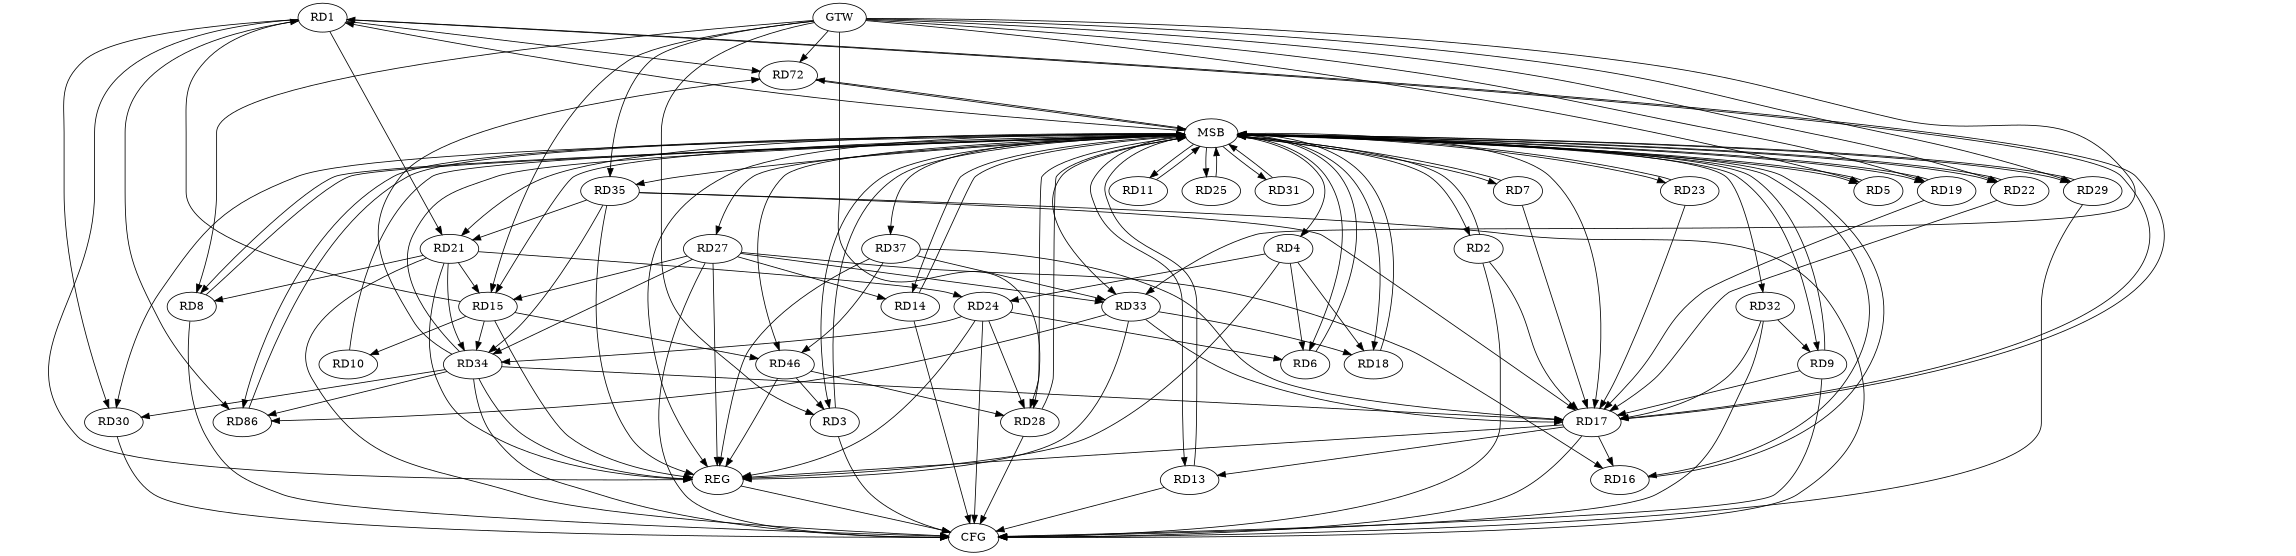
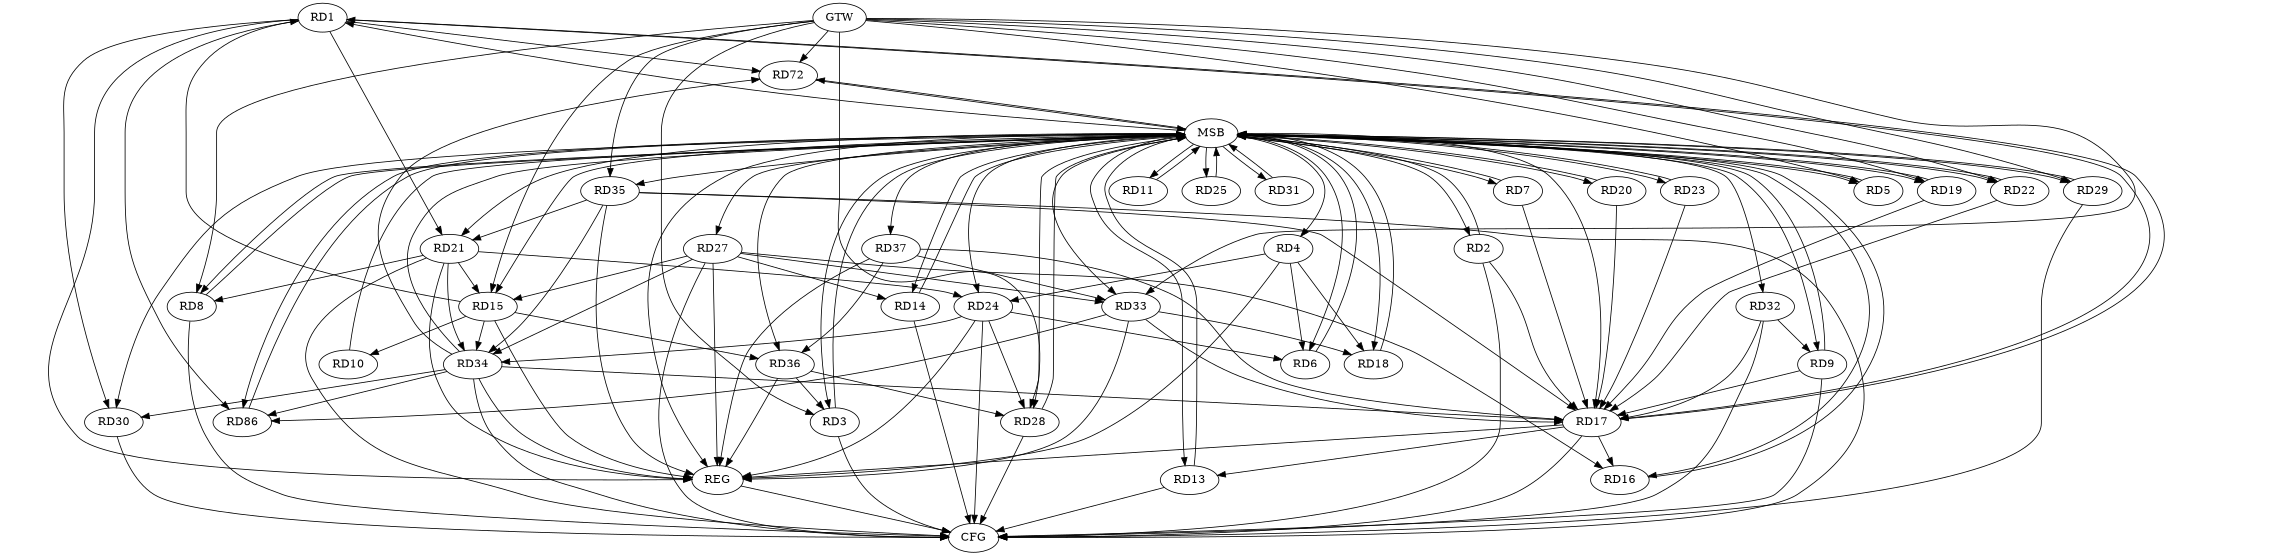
none -> (985, 177)
none -> (1617, 191)
(785, 364) -> (785, 364)
